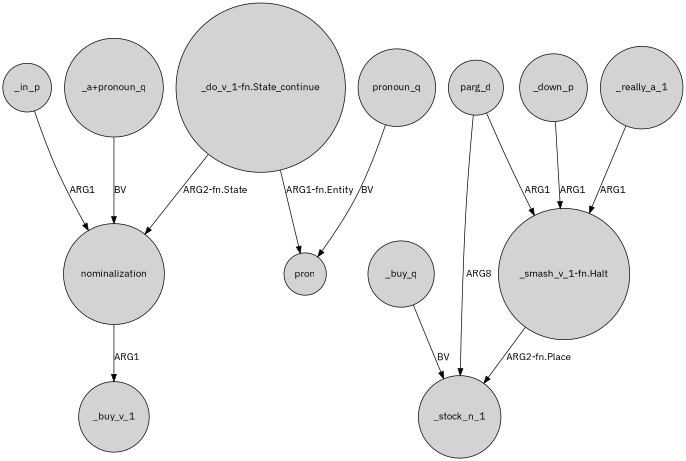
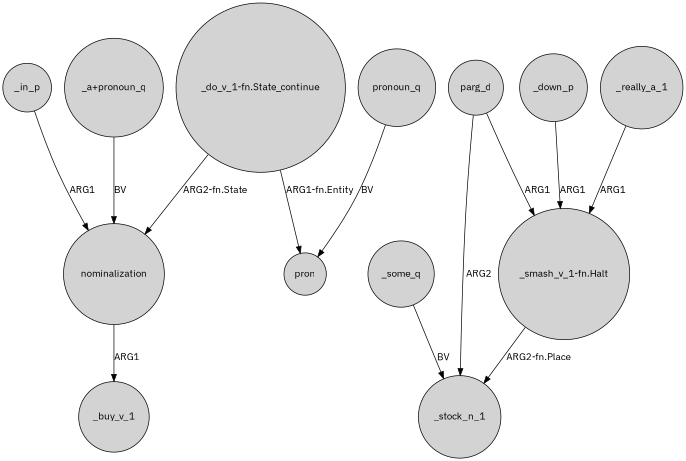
(401, 274) -> (401, 274)
(479, 274) -> (479, 274)
